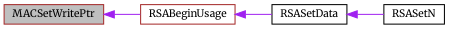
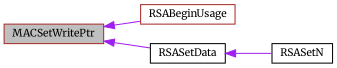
(259, 14) -> (132, 45)
